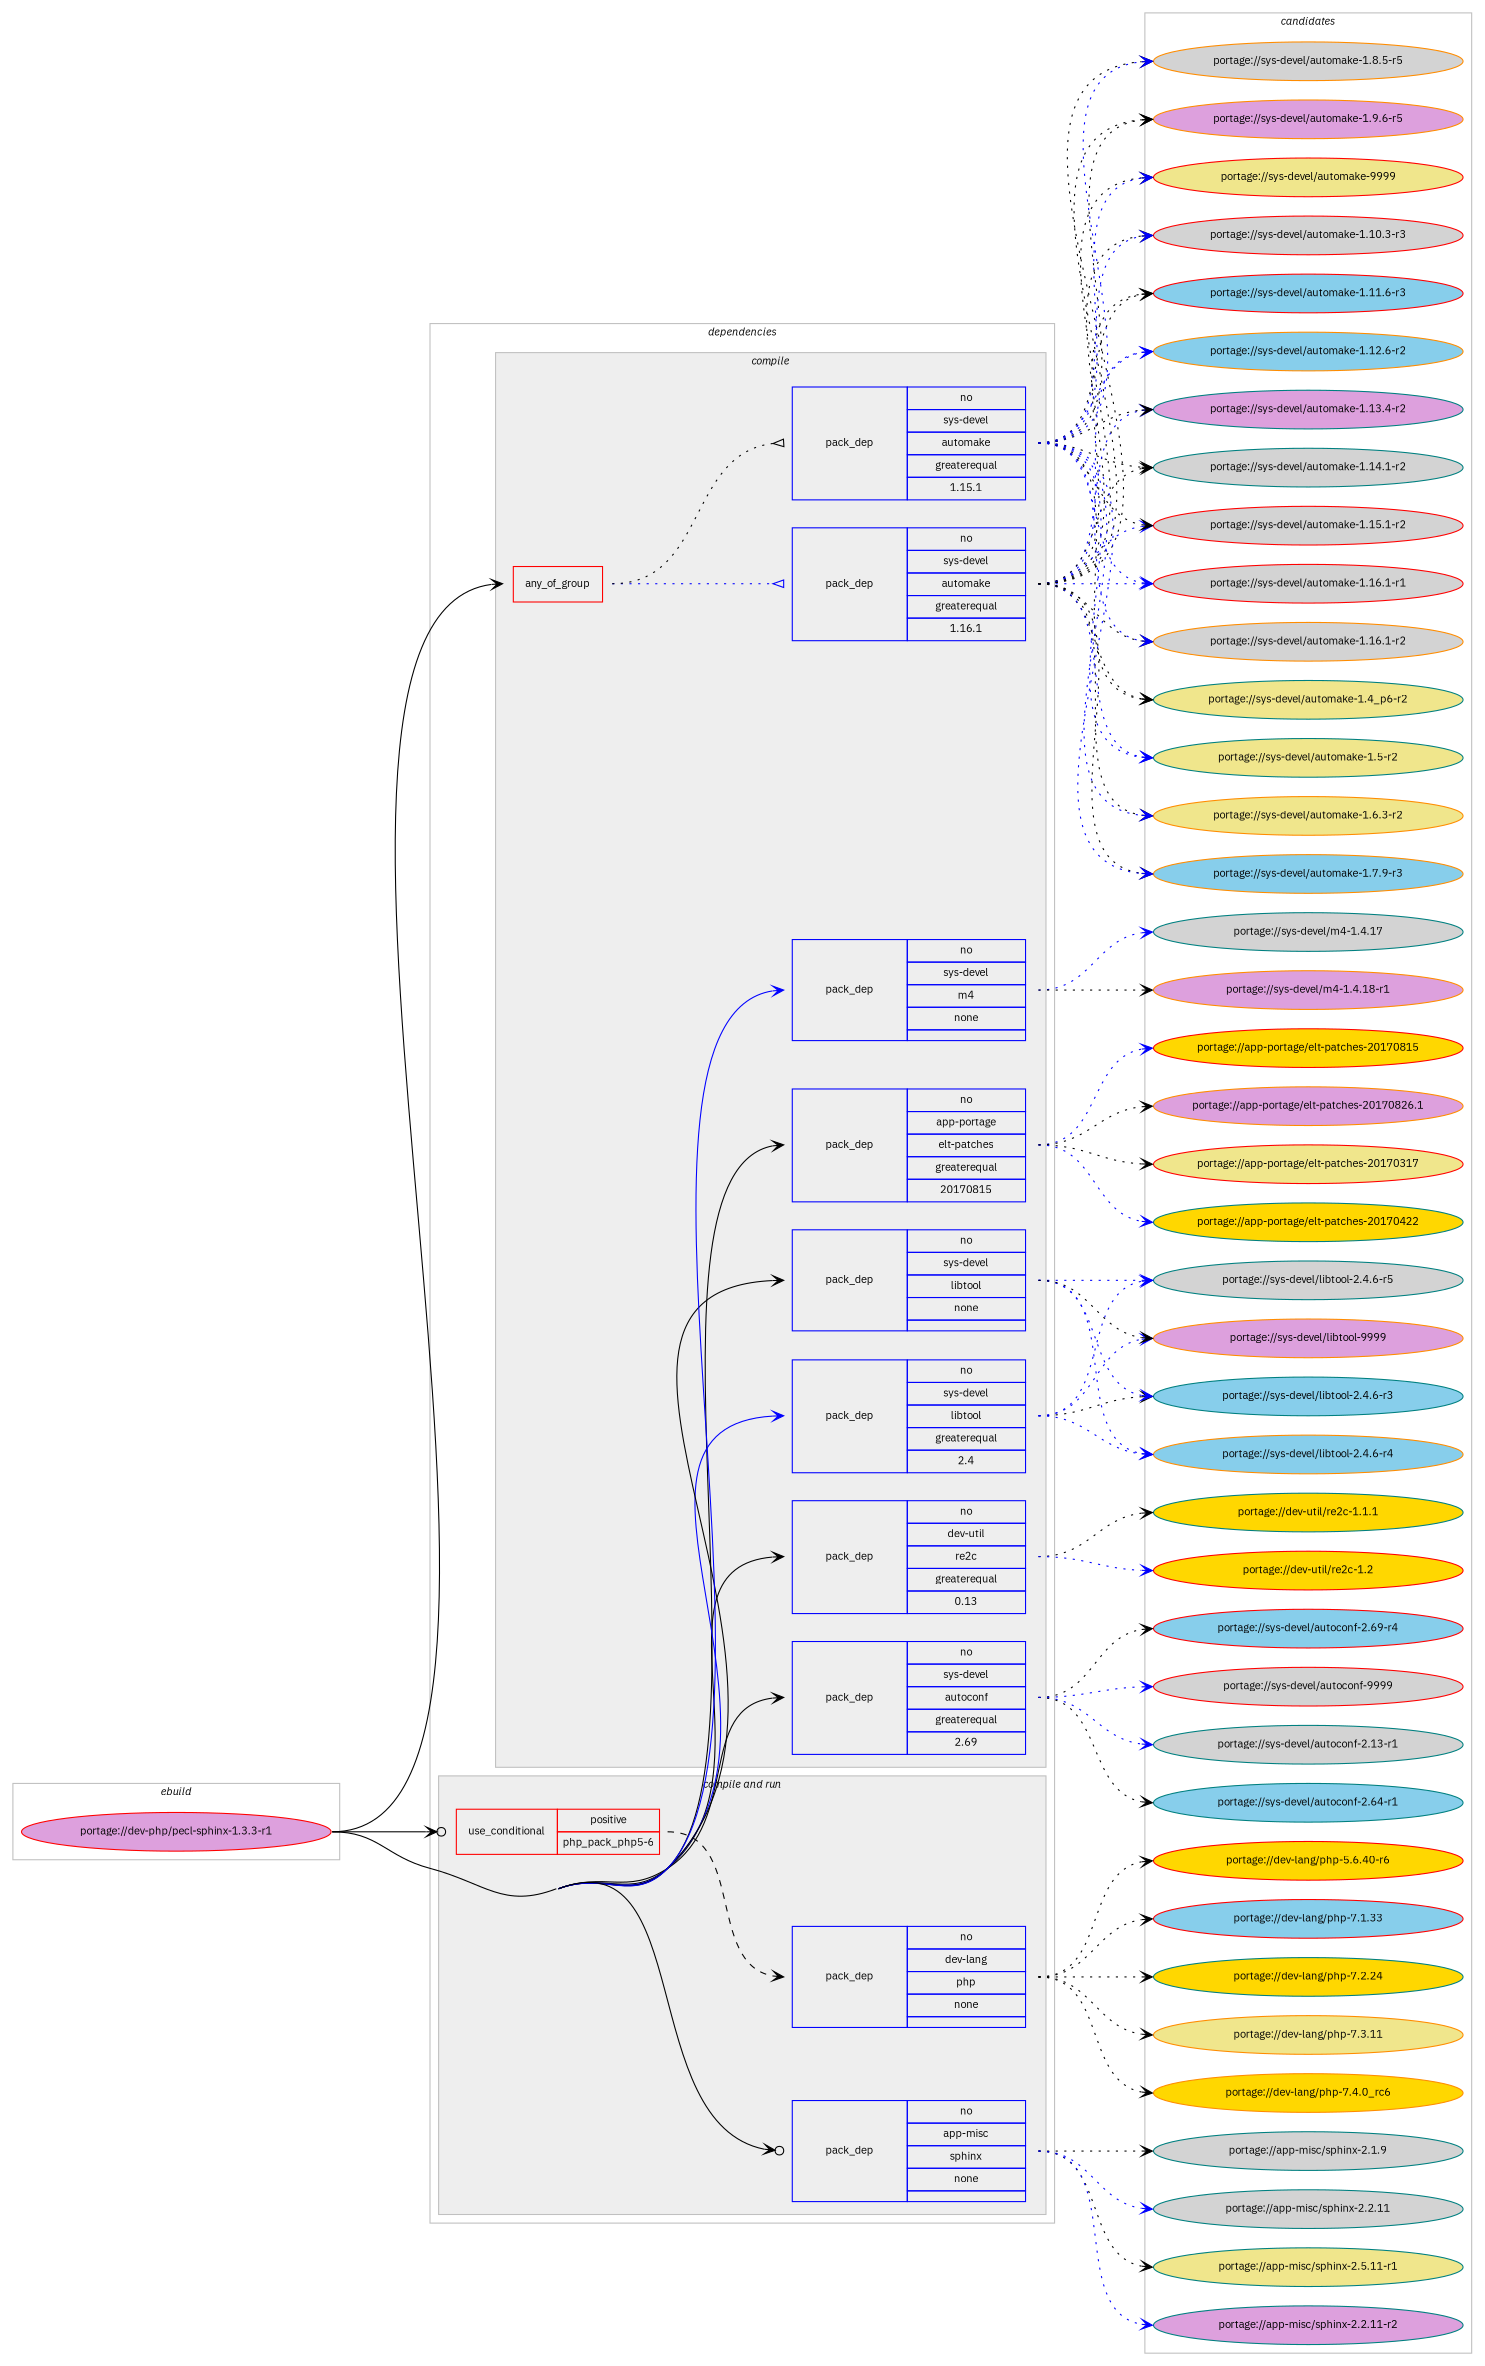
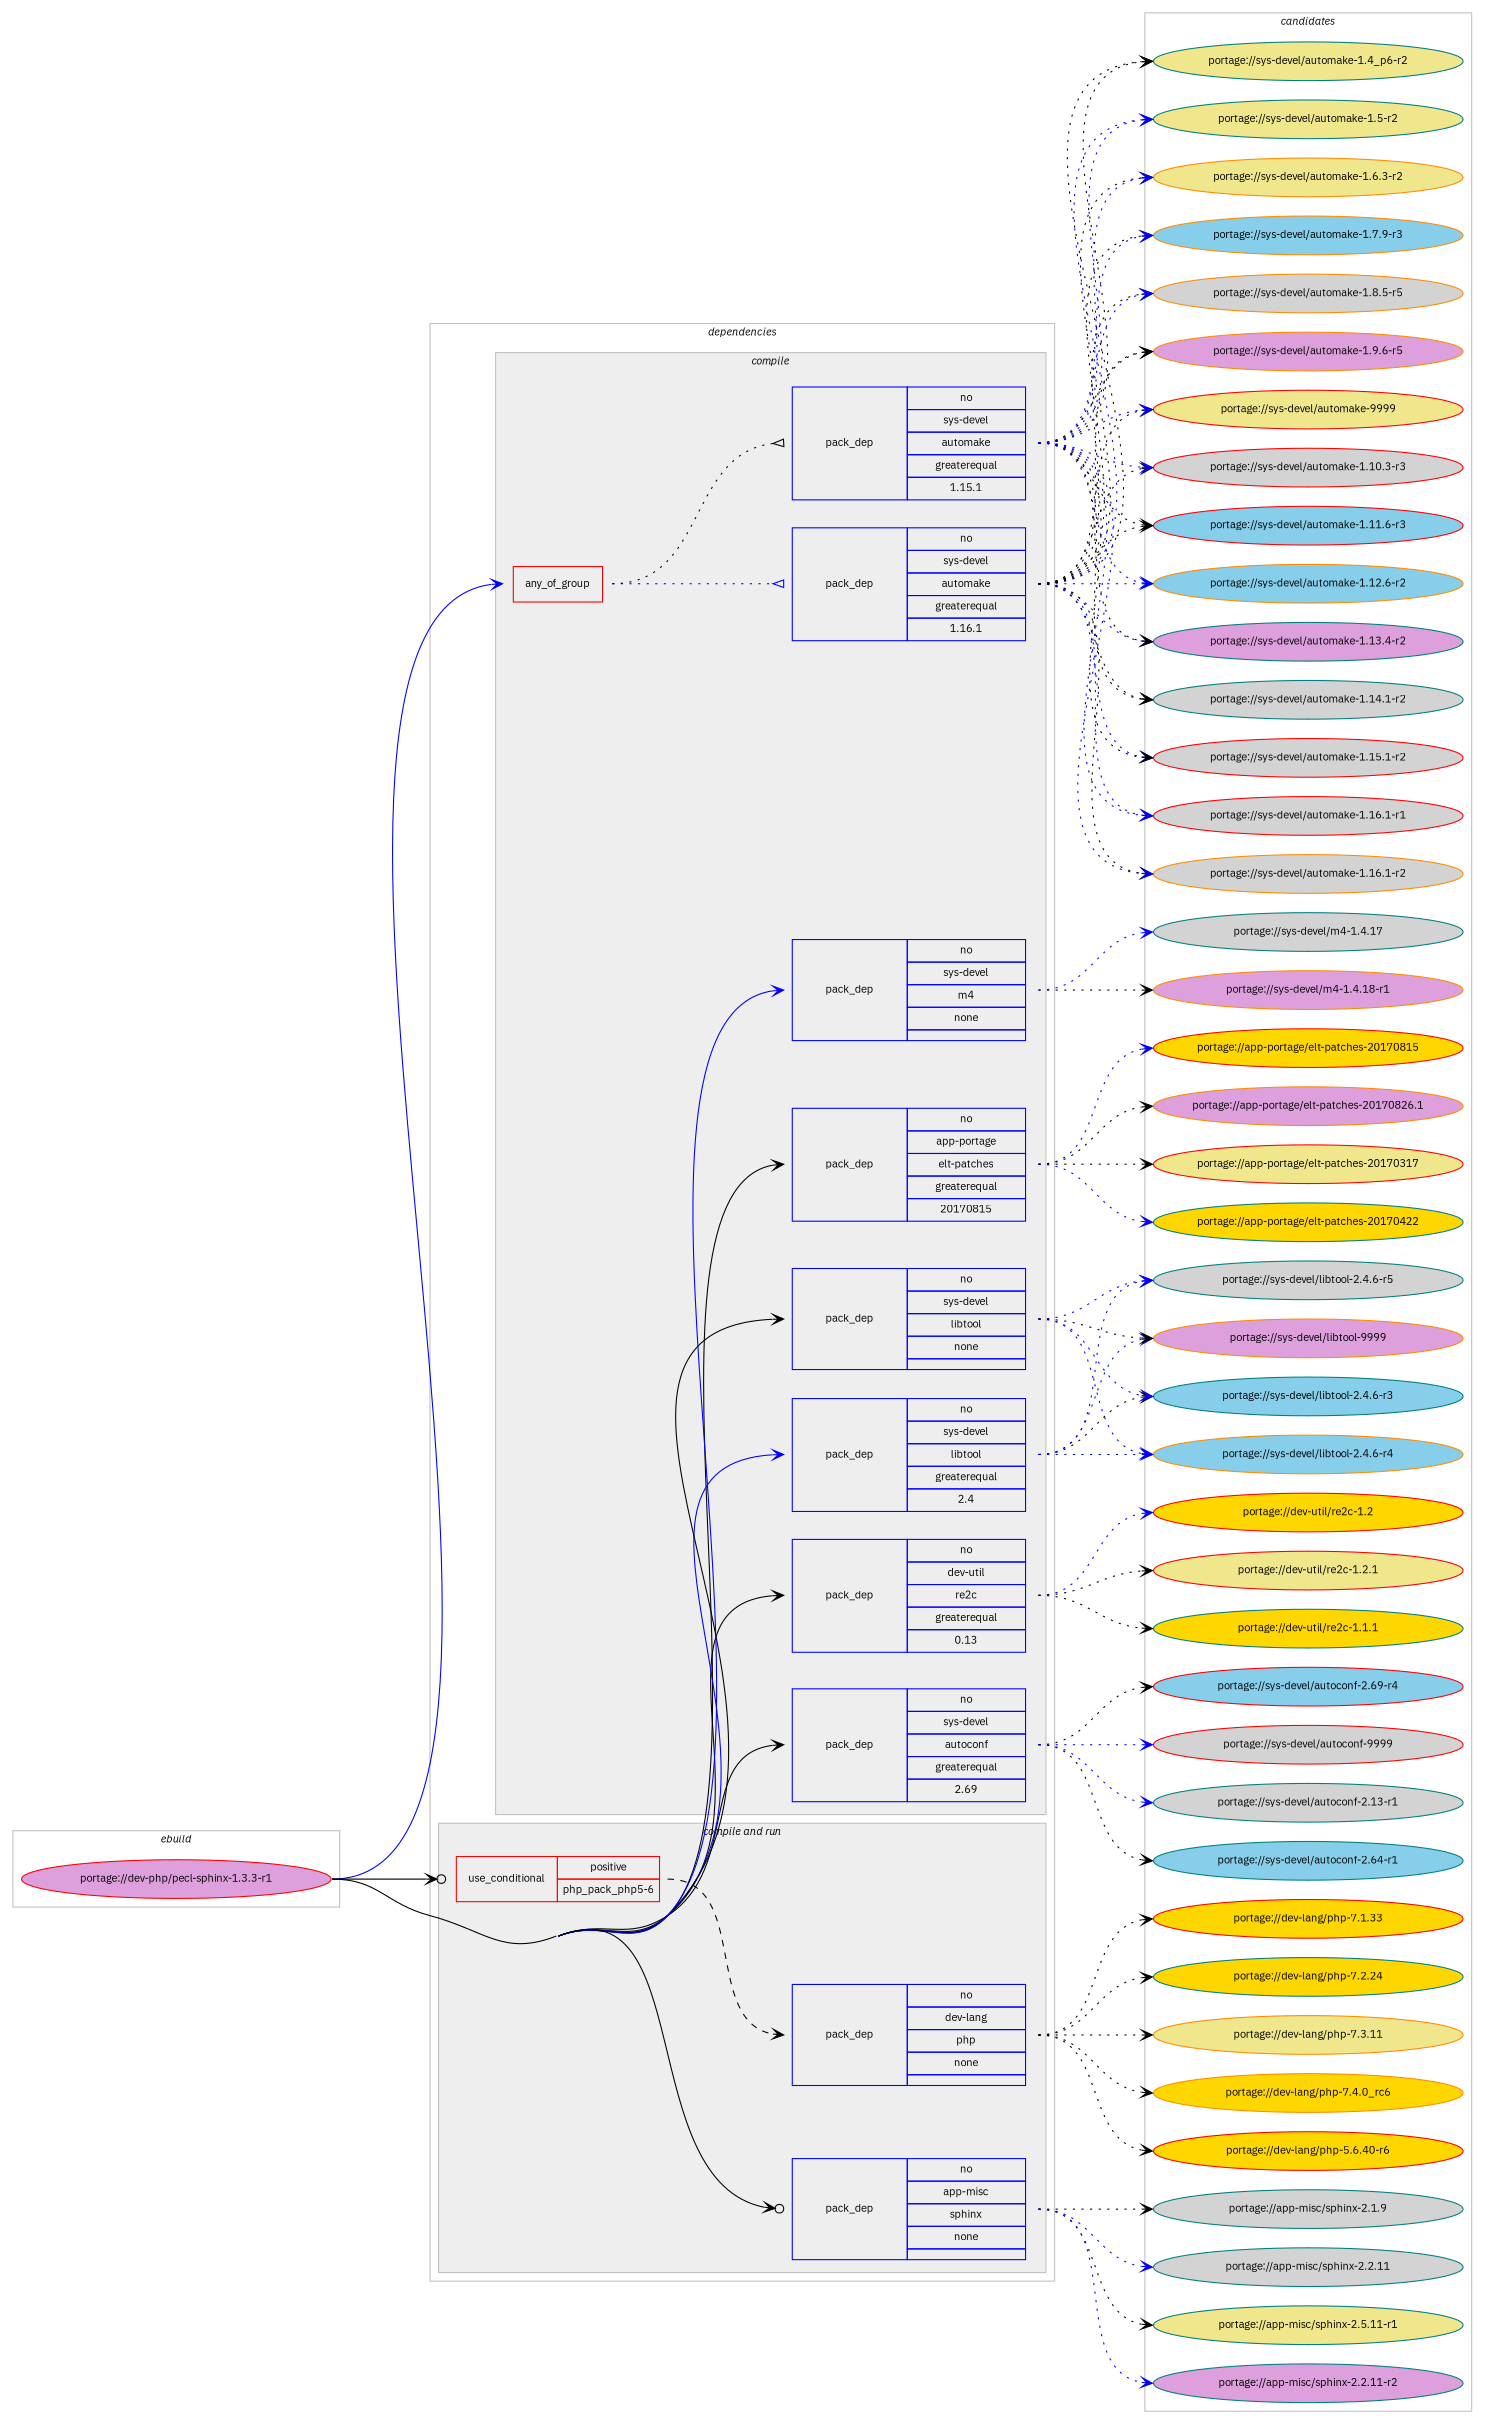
(418, 1213) -> (418, 1237)
none -> (1308, 1571)
(1308, 1919) -> (1308, 1919)
